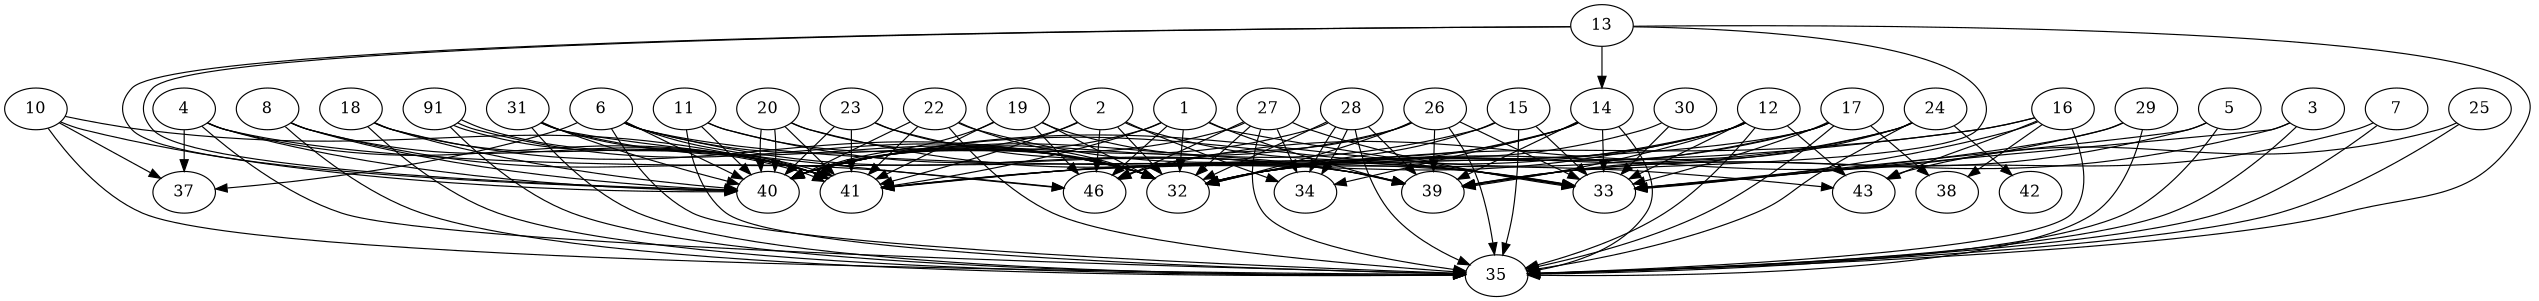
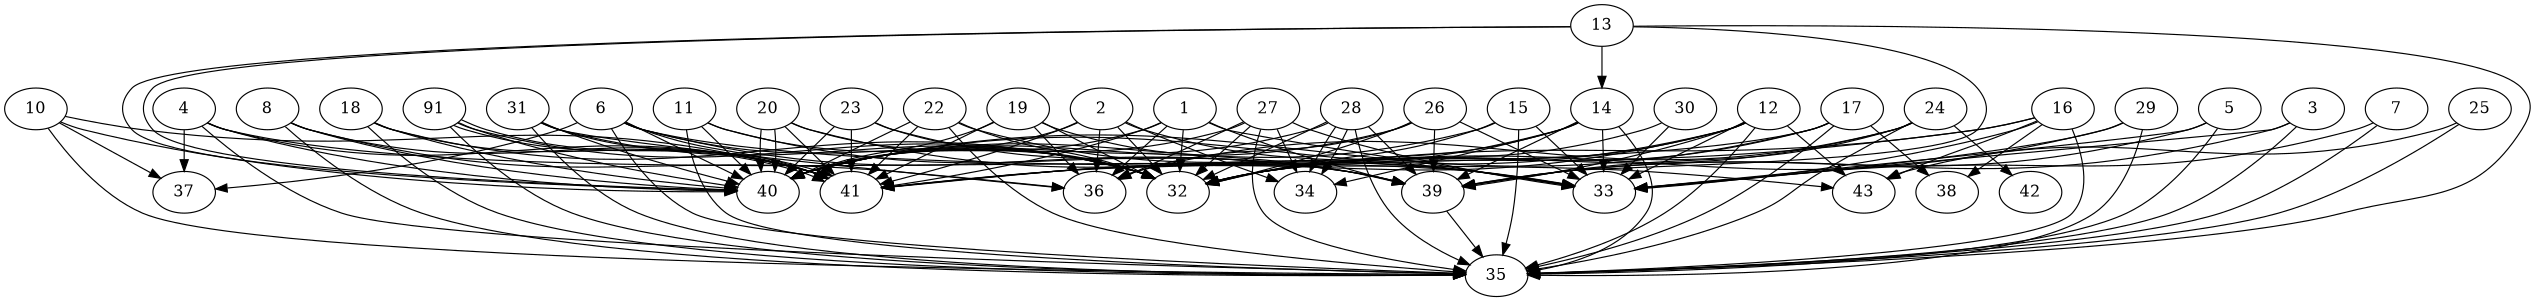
(1737, 155) -> none
none -> (658, 174)
(1095, 192) -> (1095, 192)
(1482, 194) -> (1461, 229)
